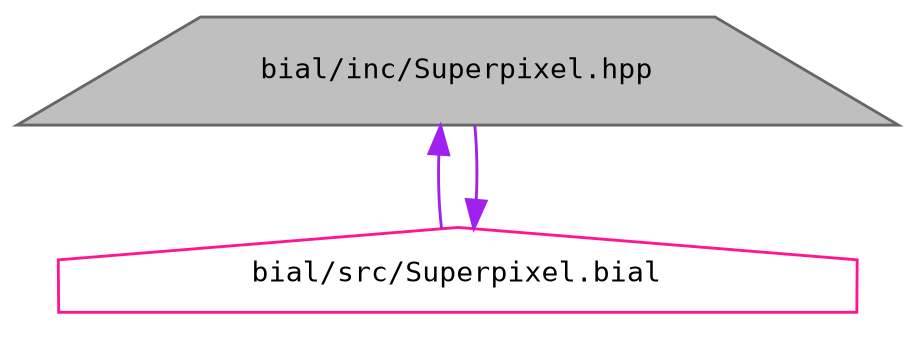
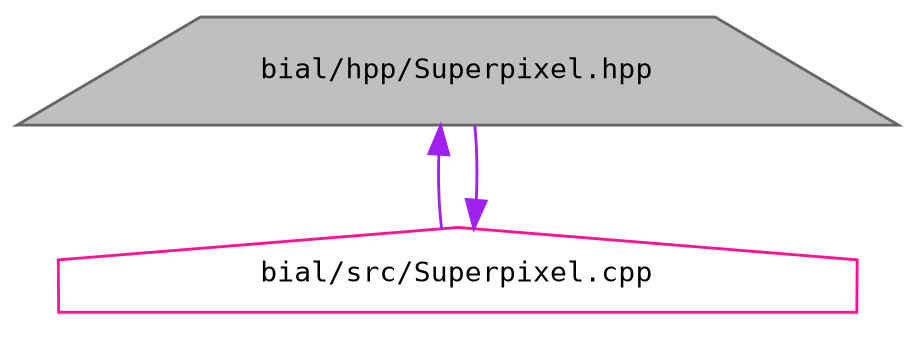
(458, 71) -> (458, 71)
(458, 274) -> (458, 274)
